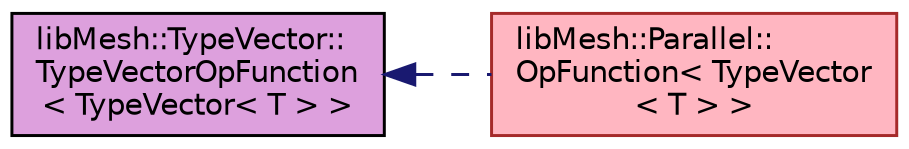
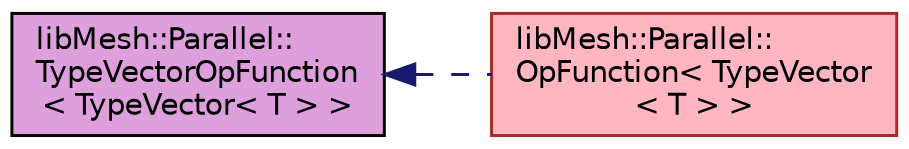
(198, 74) -> (198, 74)
